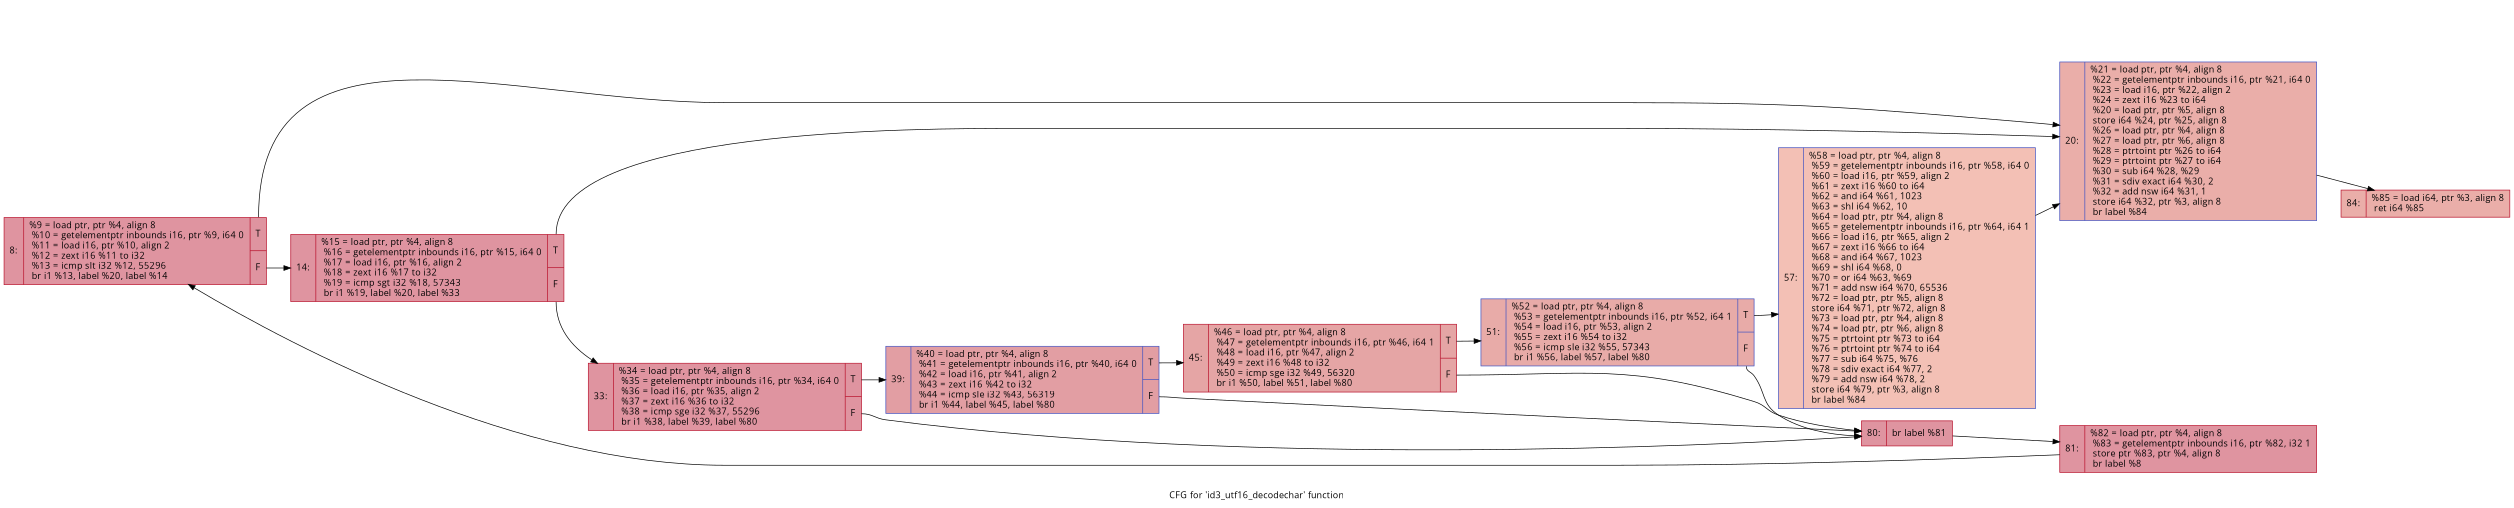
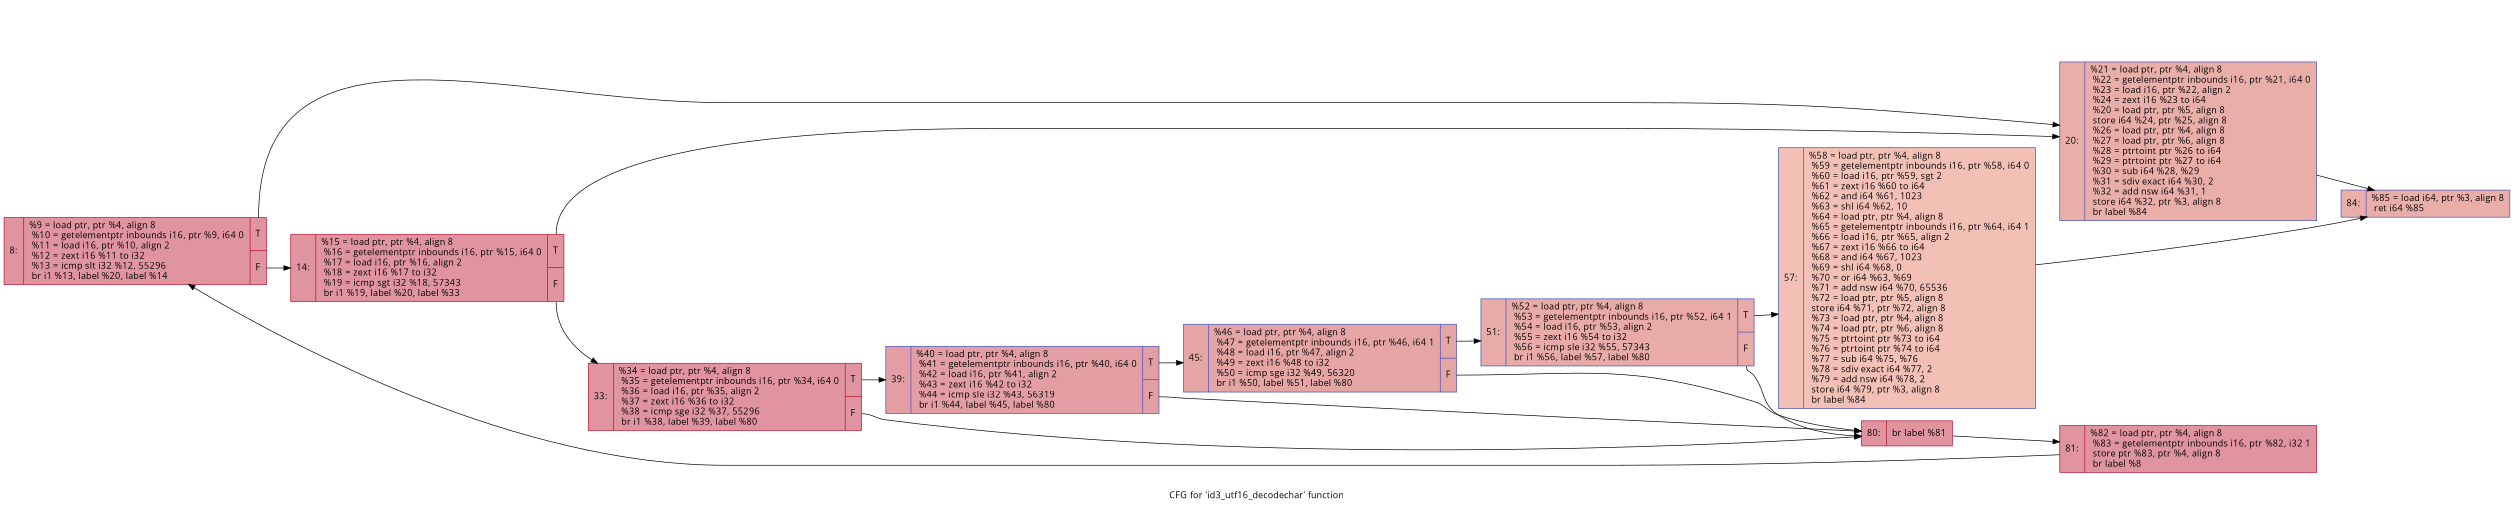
(1879, 176) -> (1876, 176)
(2425, 204) -> (2425, 204)
(2044, 211) -> (2198, 245)
(1320, 358) -> (1320, 358)
